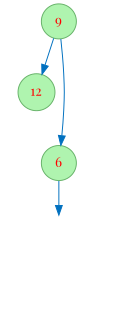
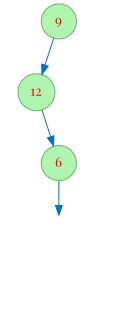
(64, 87) -> (46, 123)
